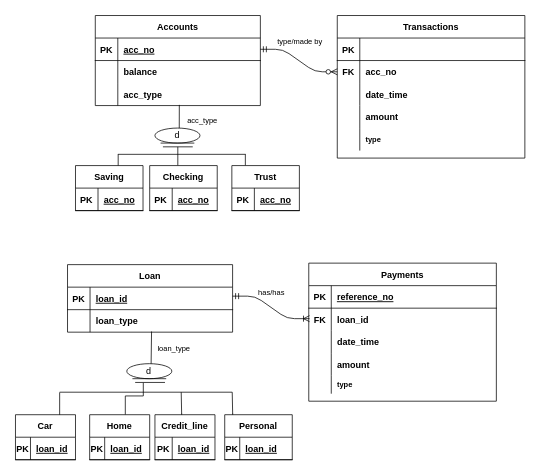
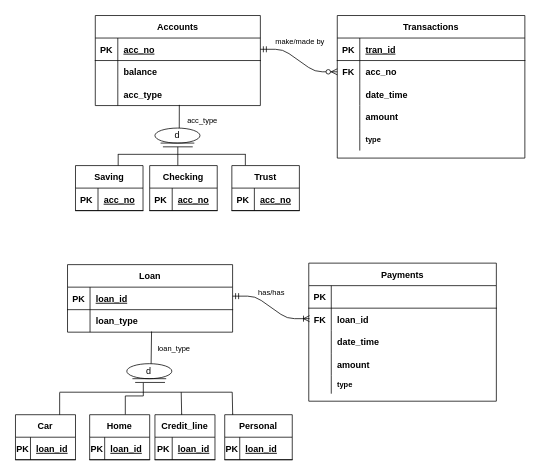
(300, 42) -> (300, 42)
none -> (442, 49)
(414, 297) -> none
